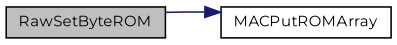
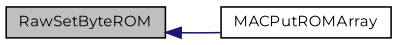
(185, 12) -> (201, 33)
